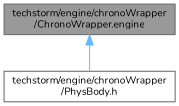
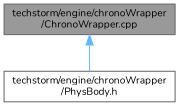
(90, 19) -> (90, 19)
